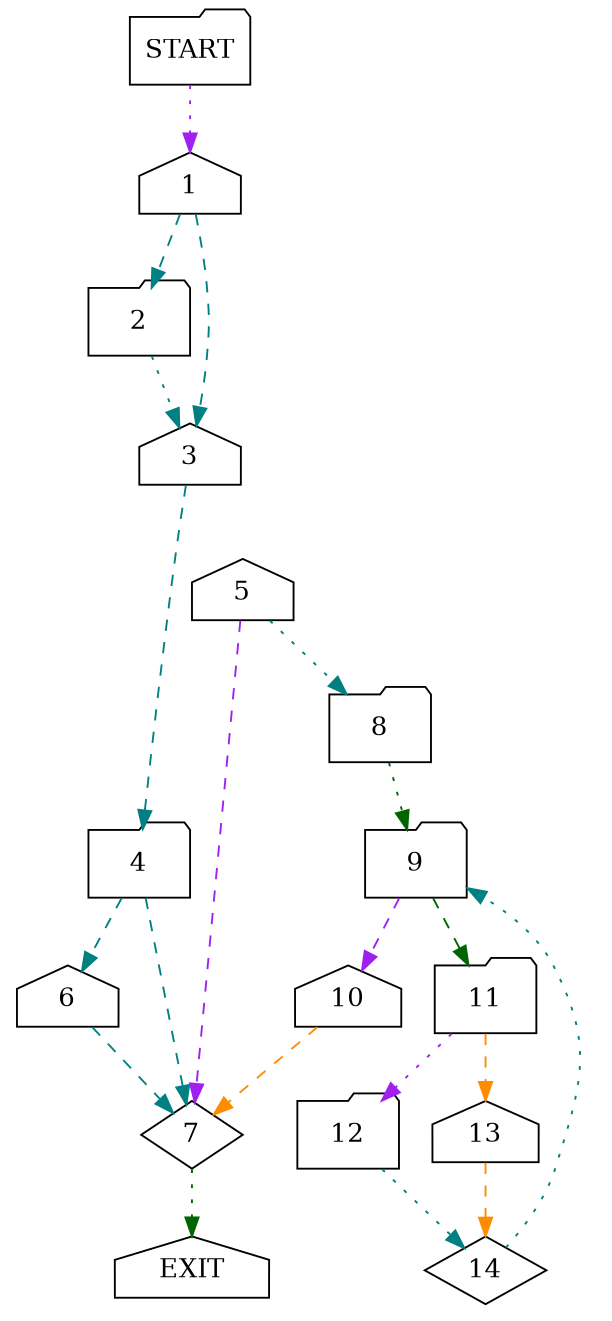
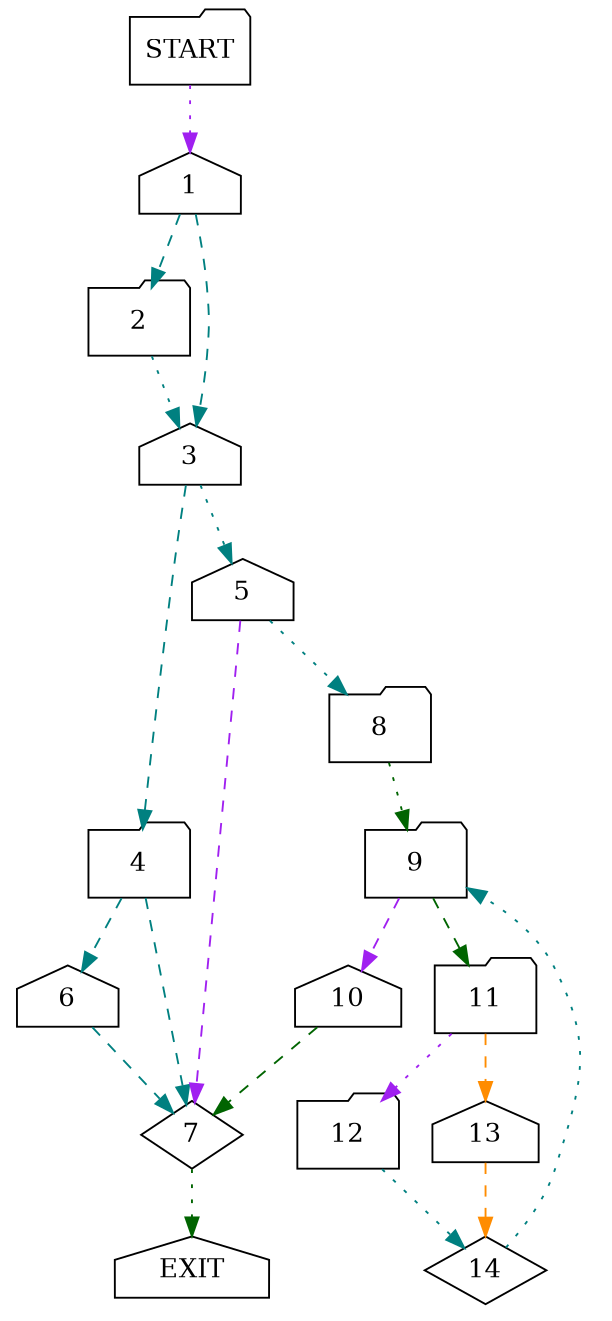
none -> (213, 515)
(273, 1065) -> (273, 1065)
